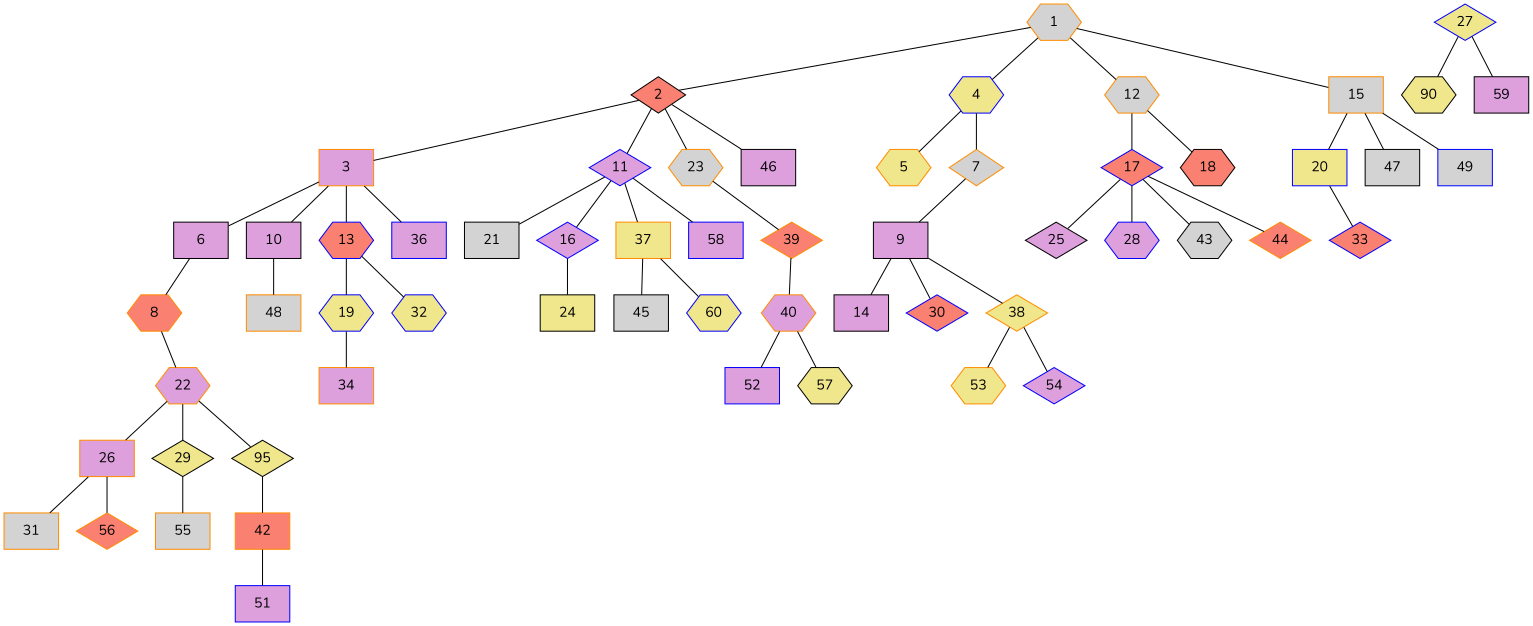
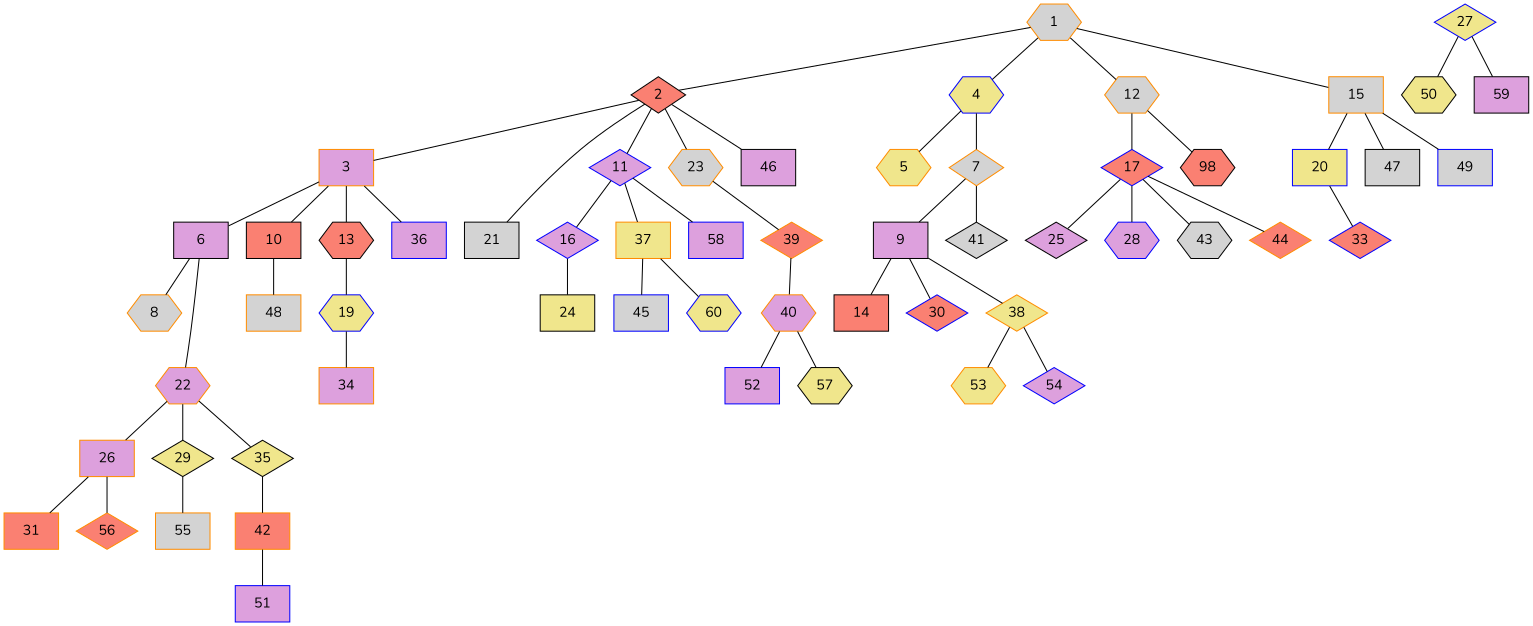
(1429, 95) -> (1429, 95)
(1208, 168) -> (1208, 168)
(562, 201) -> (571, 158)
(274, 240) -> (274, 240)
(346, 240) -> (346, 240)
none -> (976, 240)
(154, 313) -> (154, 313)
(419, 313) -> none
(641, 313) -> (641, 313)
(861, 313) -> (861, 313)
(169, 349) -> (193, 313)
(263, 458) -> (263, 458)
(31, 531) -> (31, 531)
